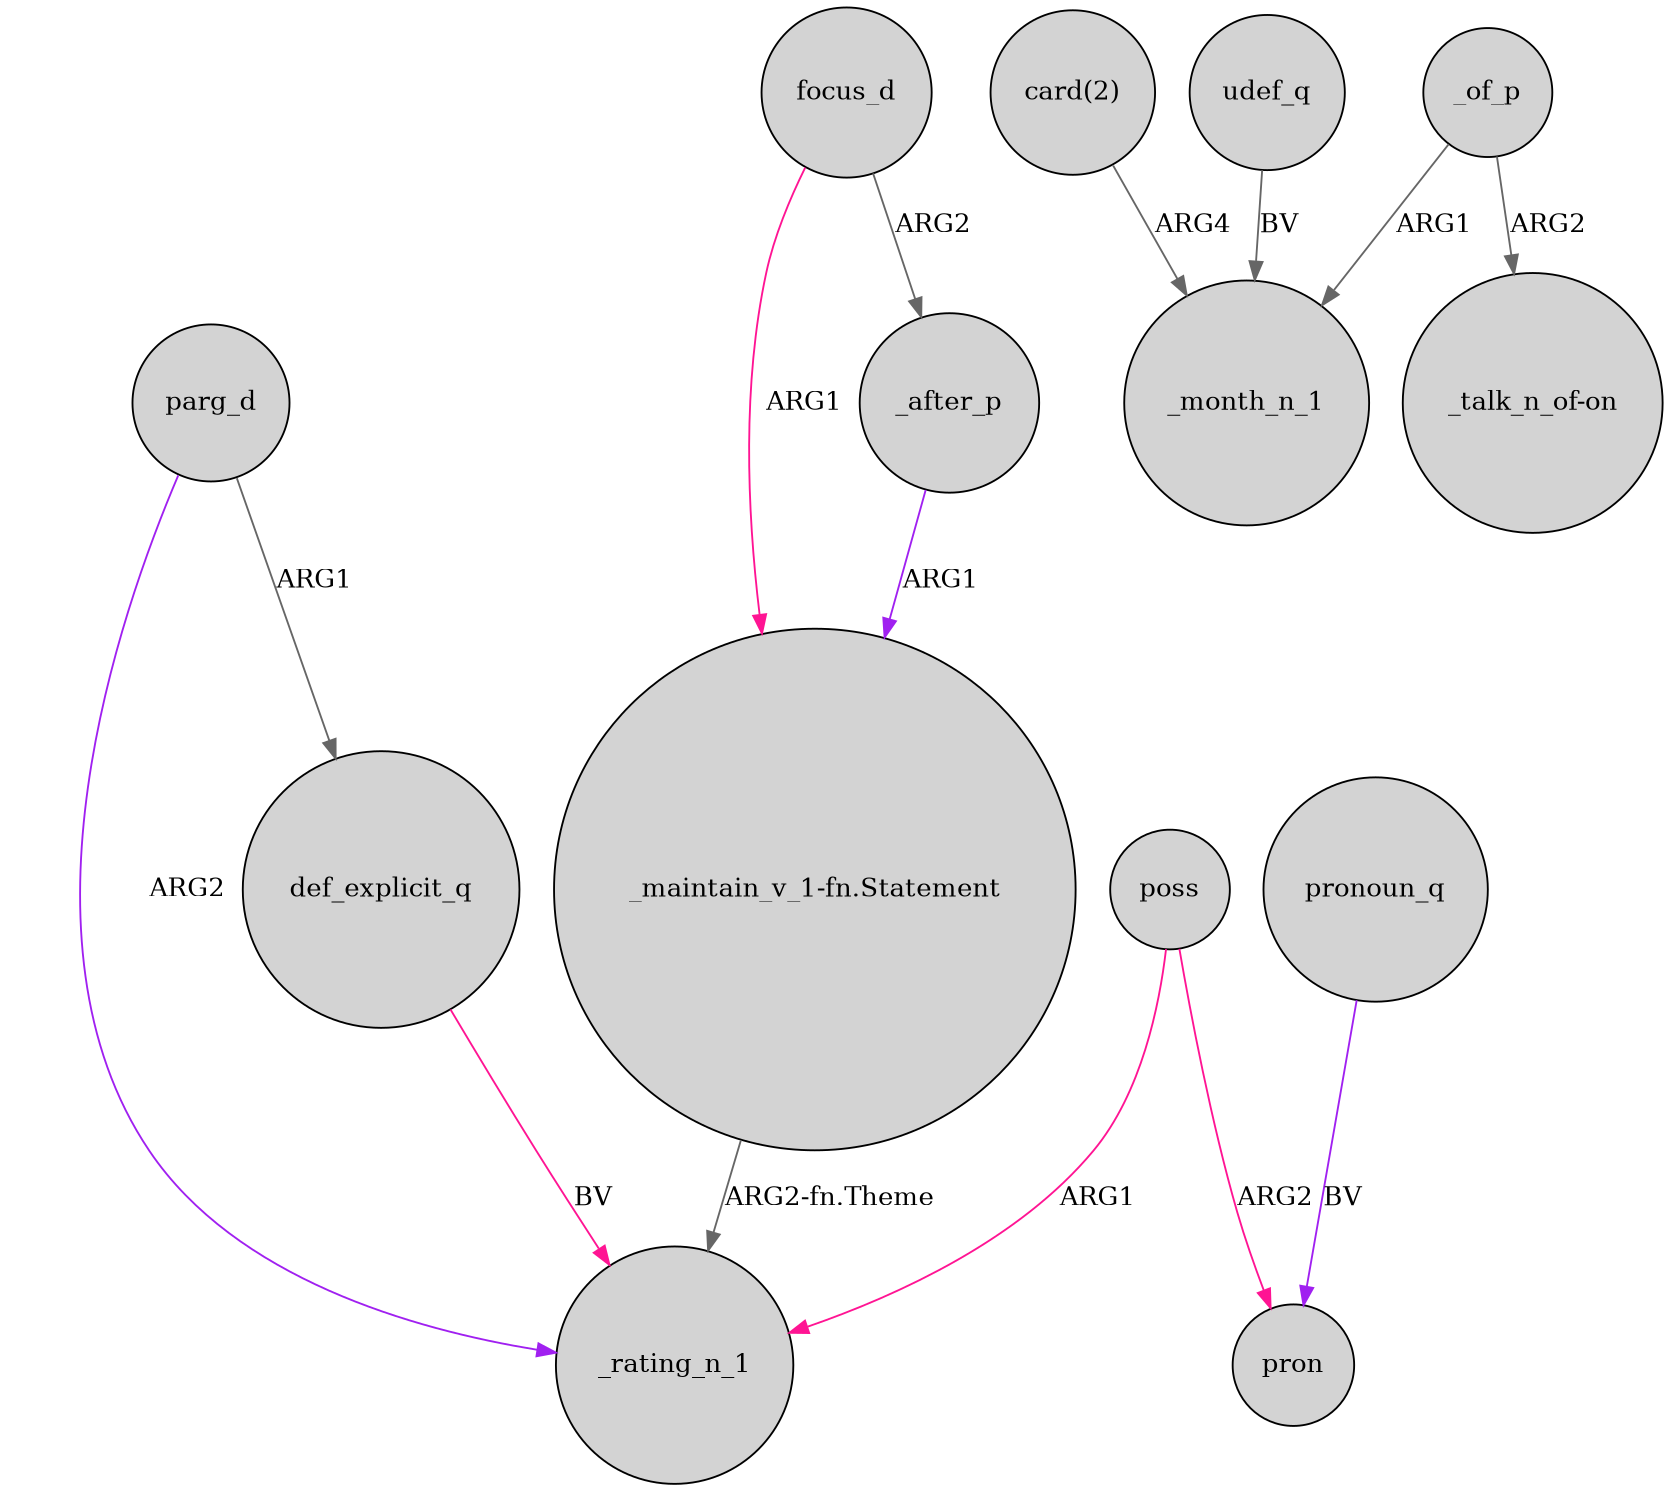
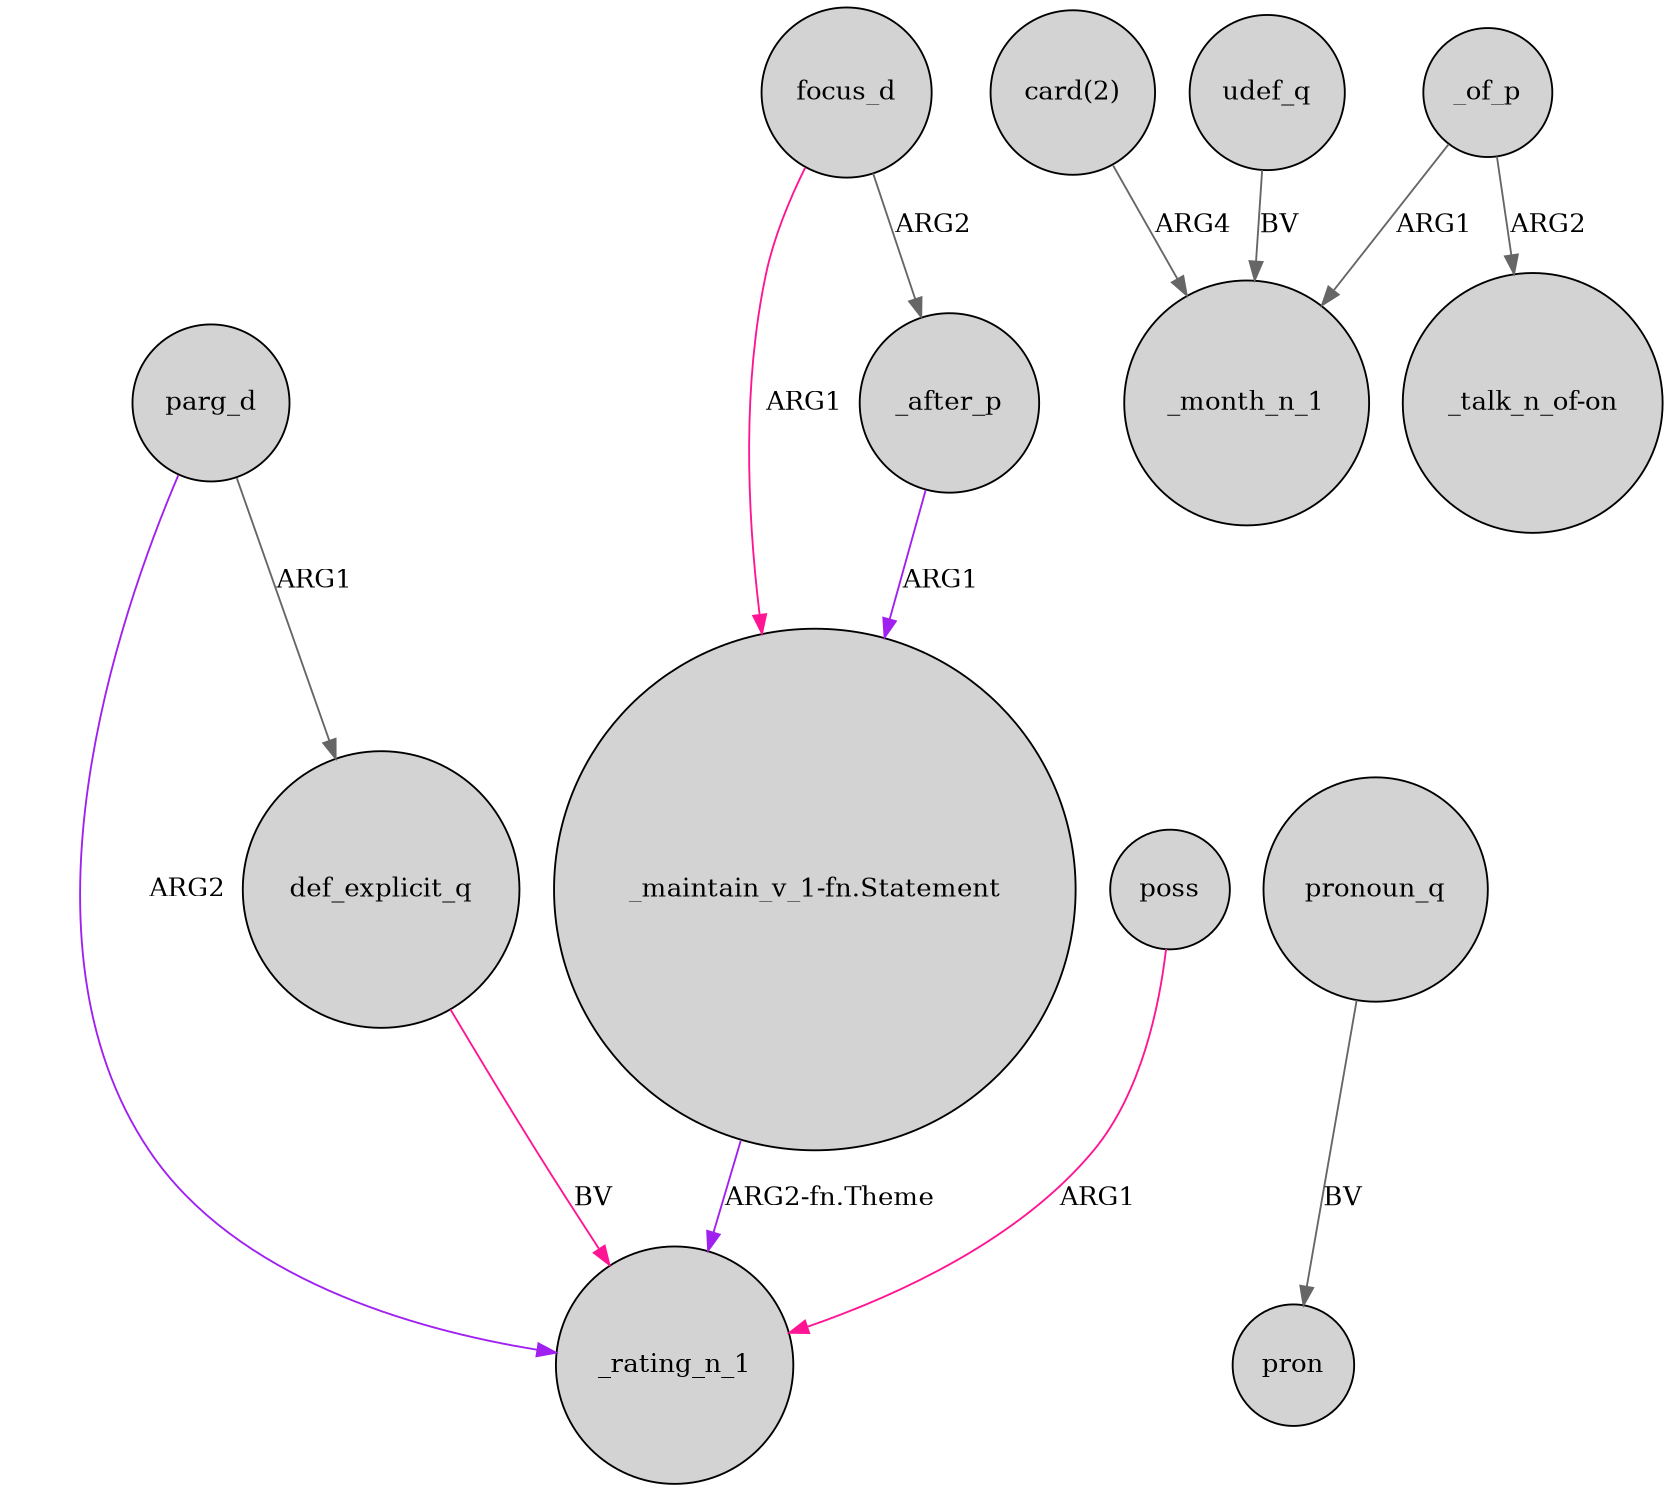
(1214, 1121) -> none
(1332, 1143) -> (1332, 1143)
(727, 1186) -> (727, 1186)
